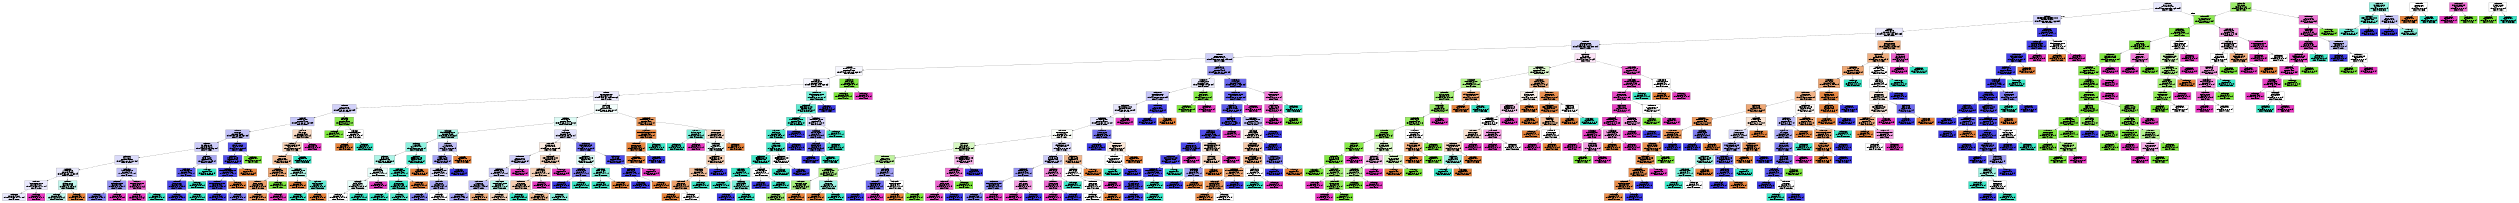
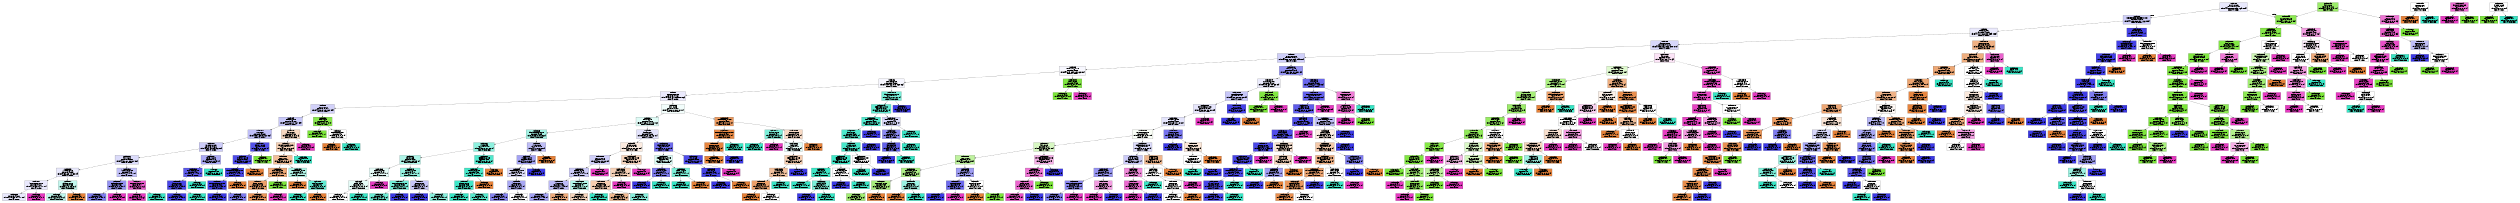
(1919, 70) -> (2014, 70)
none -> (410, 166)
